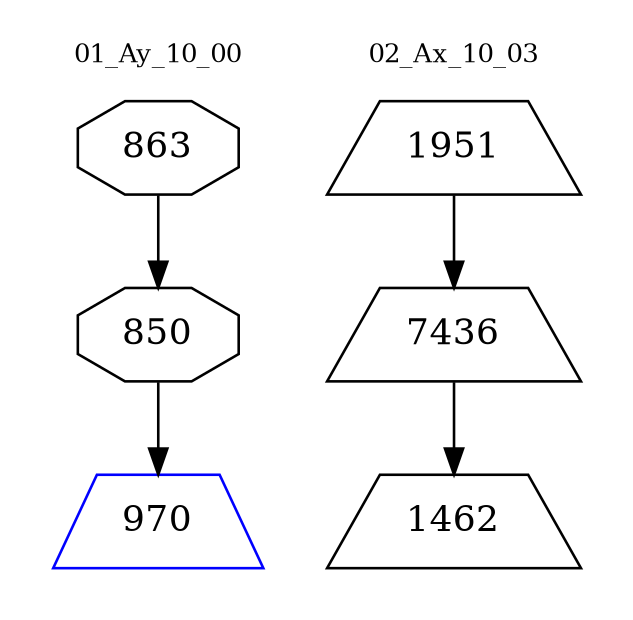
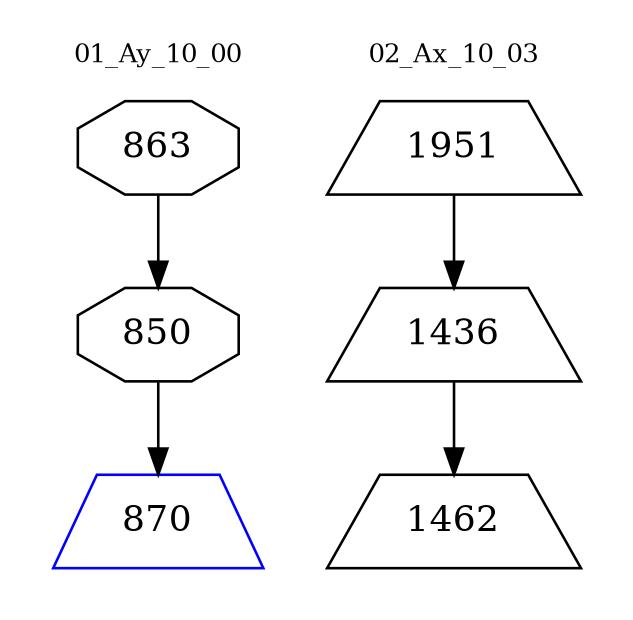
(454, 335) -> (454, 335)
(158, 521) -> (158, 521)
